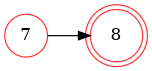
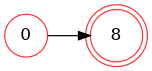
(26, 36) -> (26, 36)
